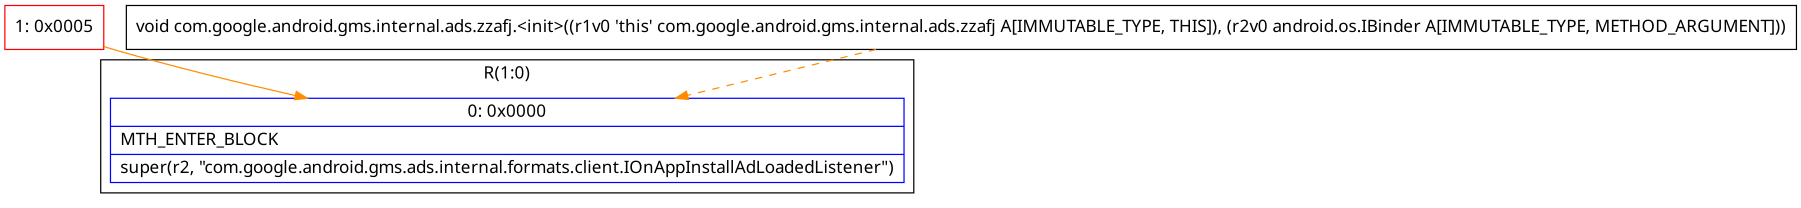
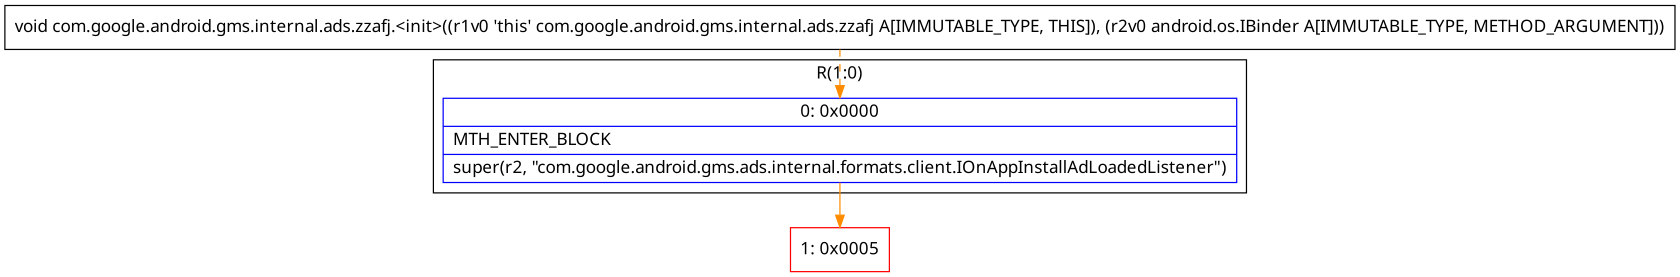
(199, 73) -> (840, 200)
